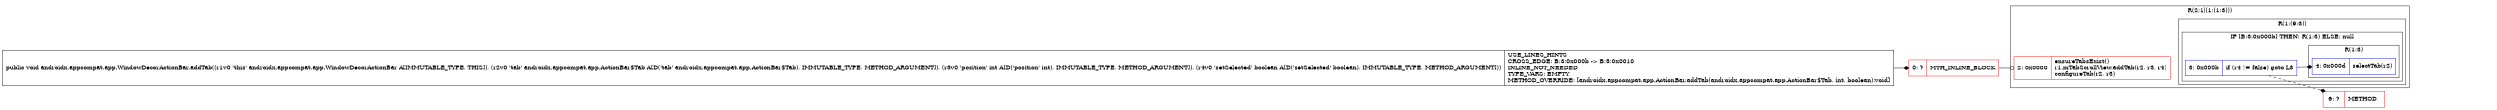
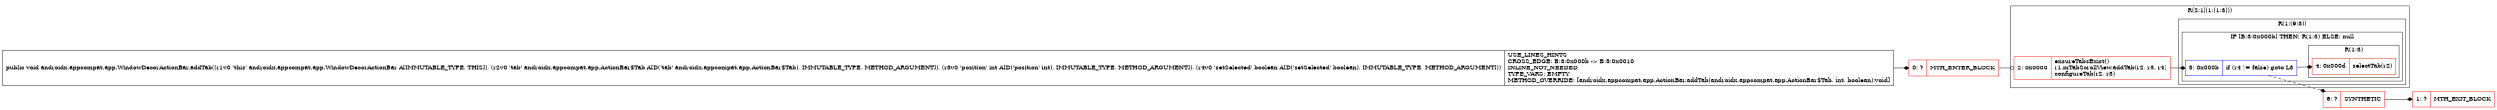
(2354, 66) -> (2354, 66)
(1963, 68) -> (1962, 68)
none -> (2175, 68)
(2363, 99) -> (2363, 99)
none -> (2454, 99)
